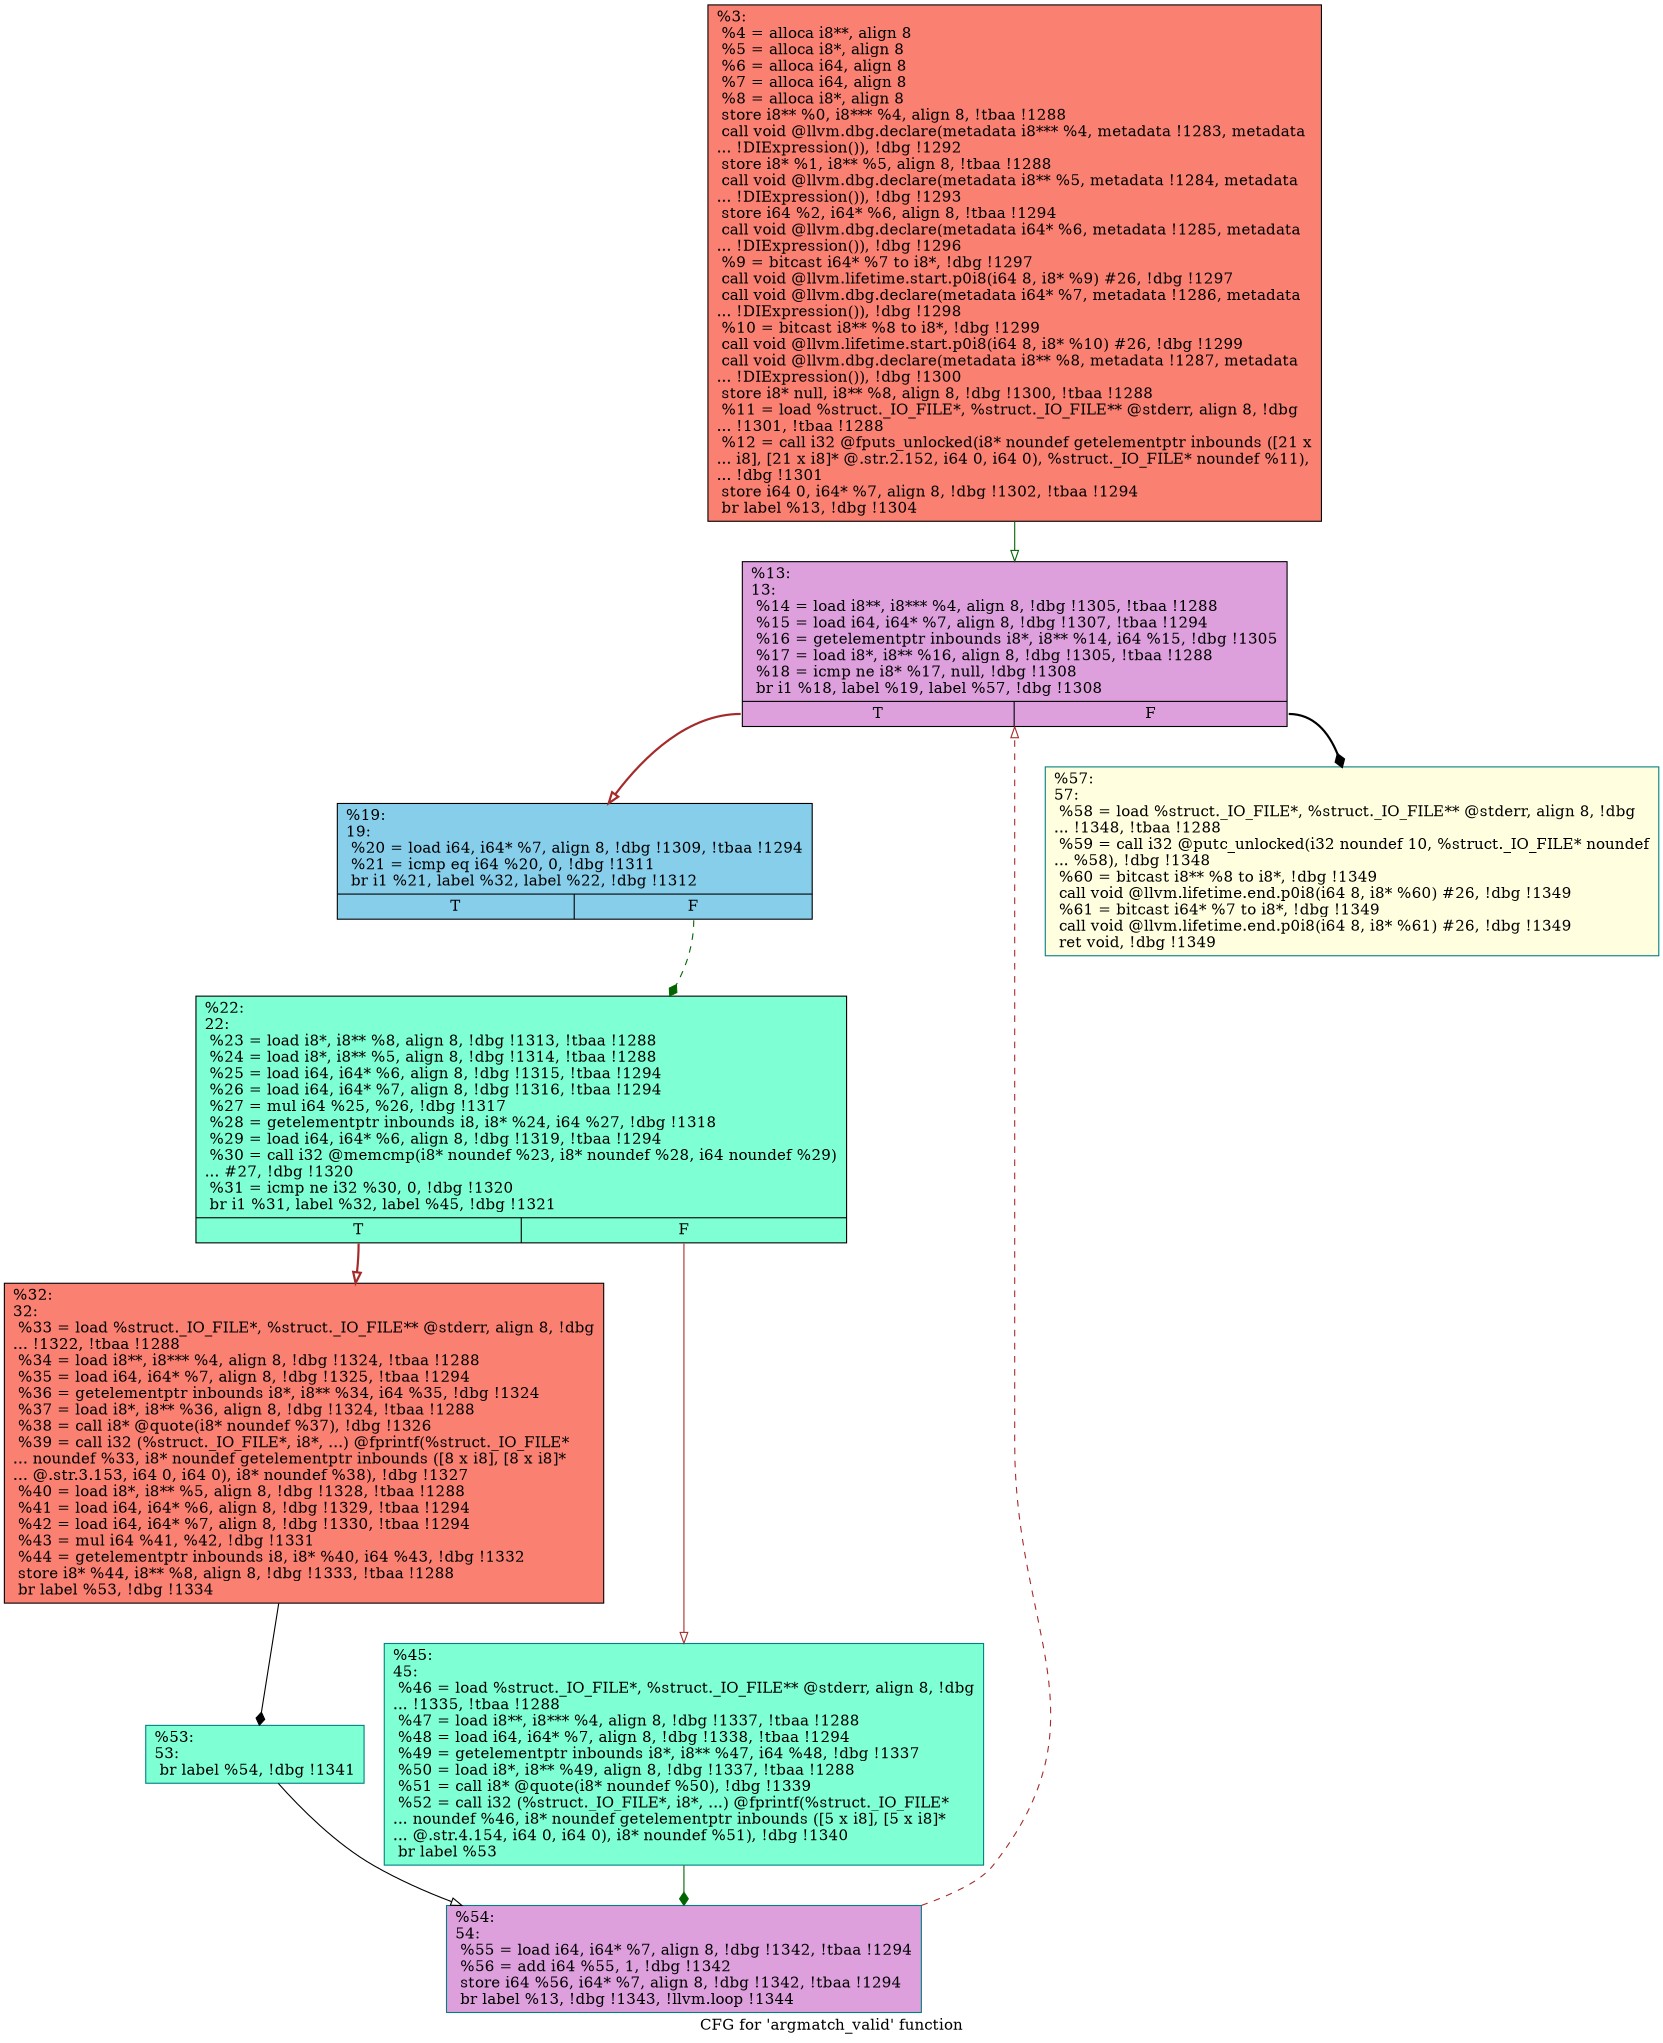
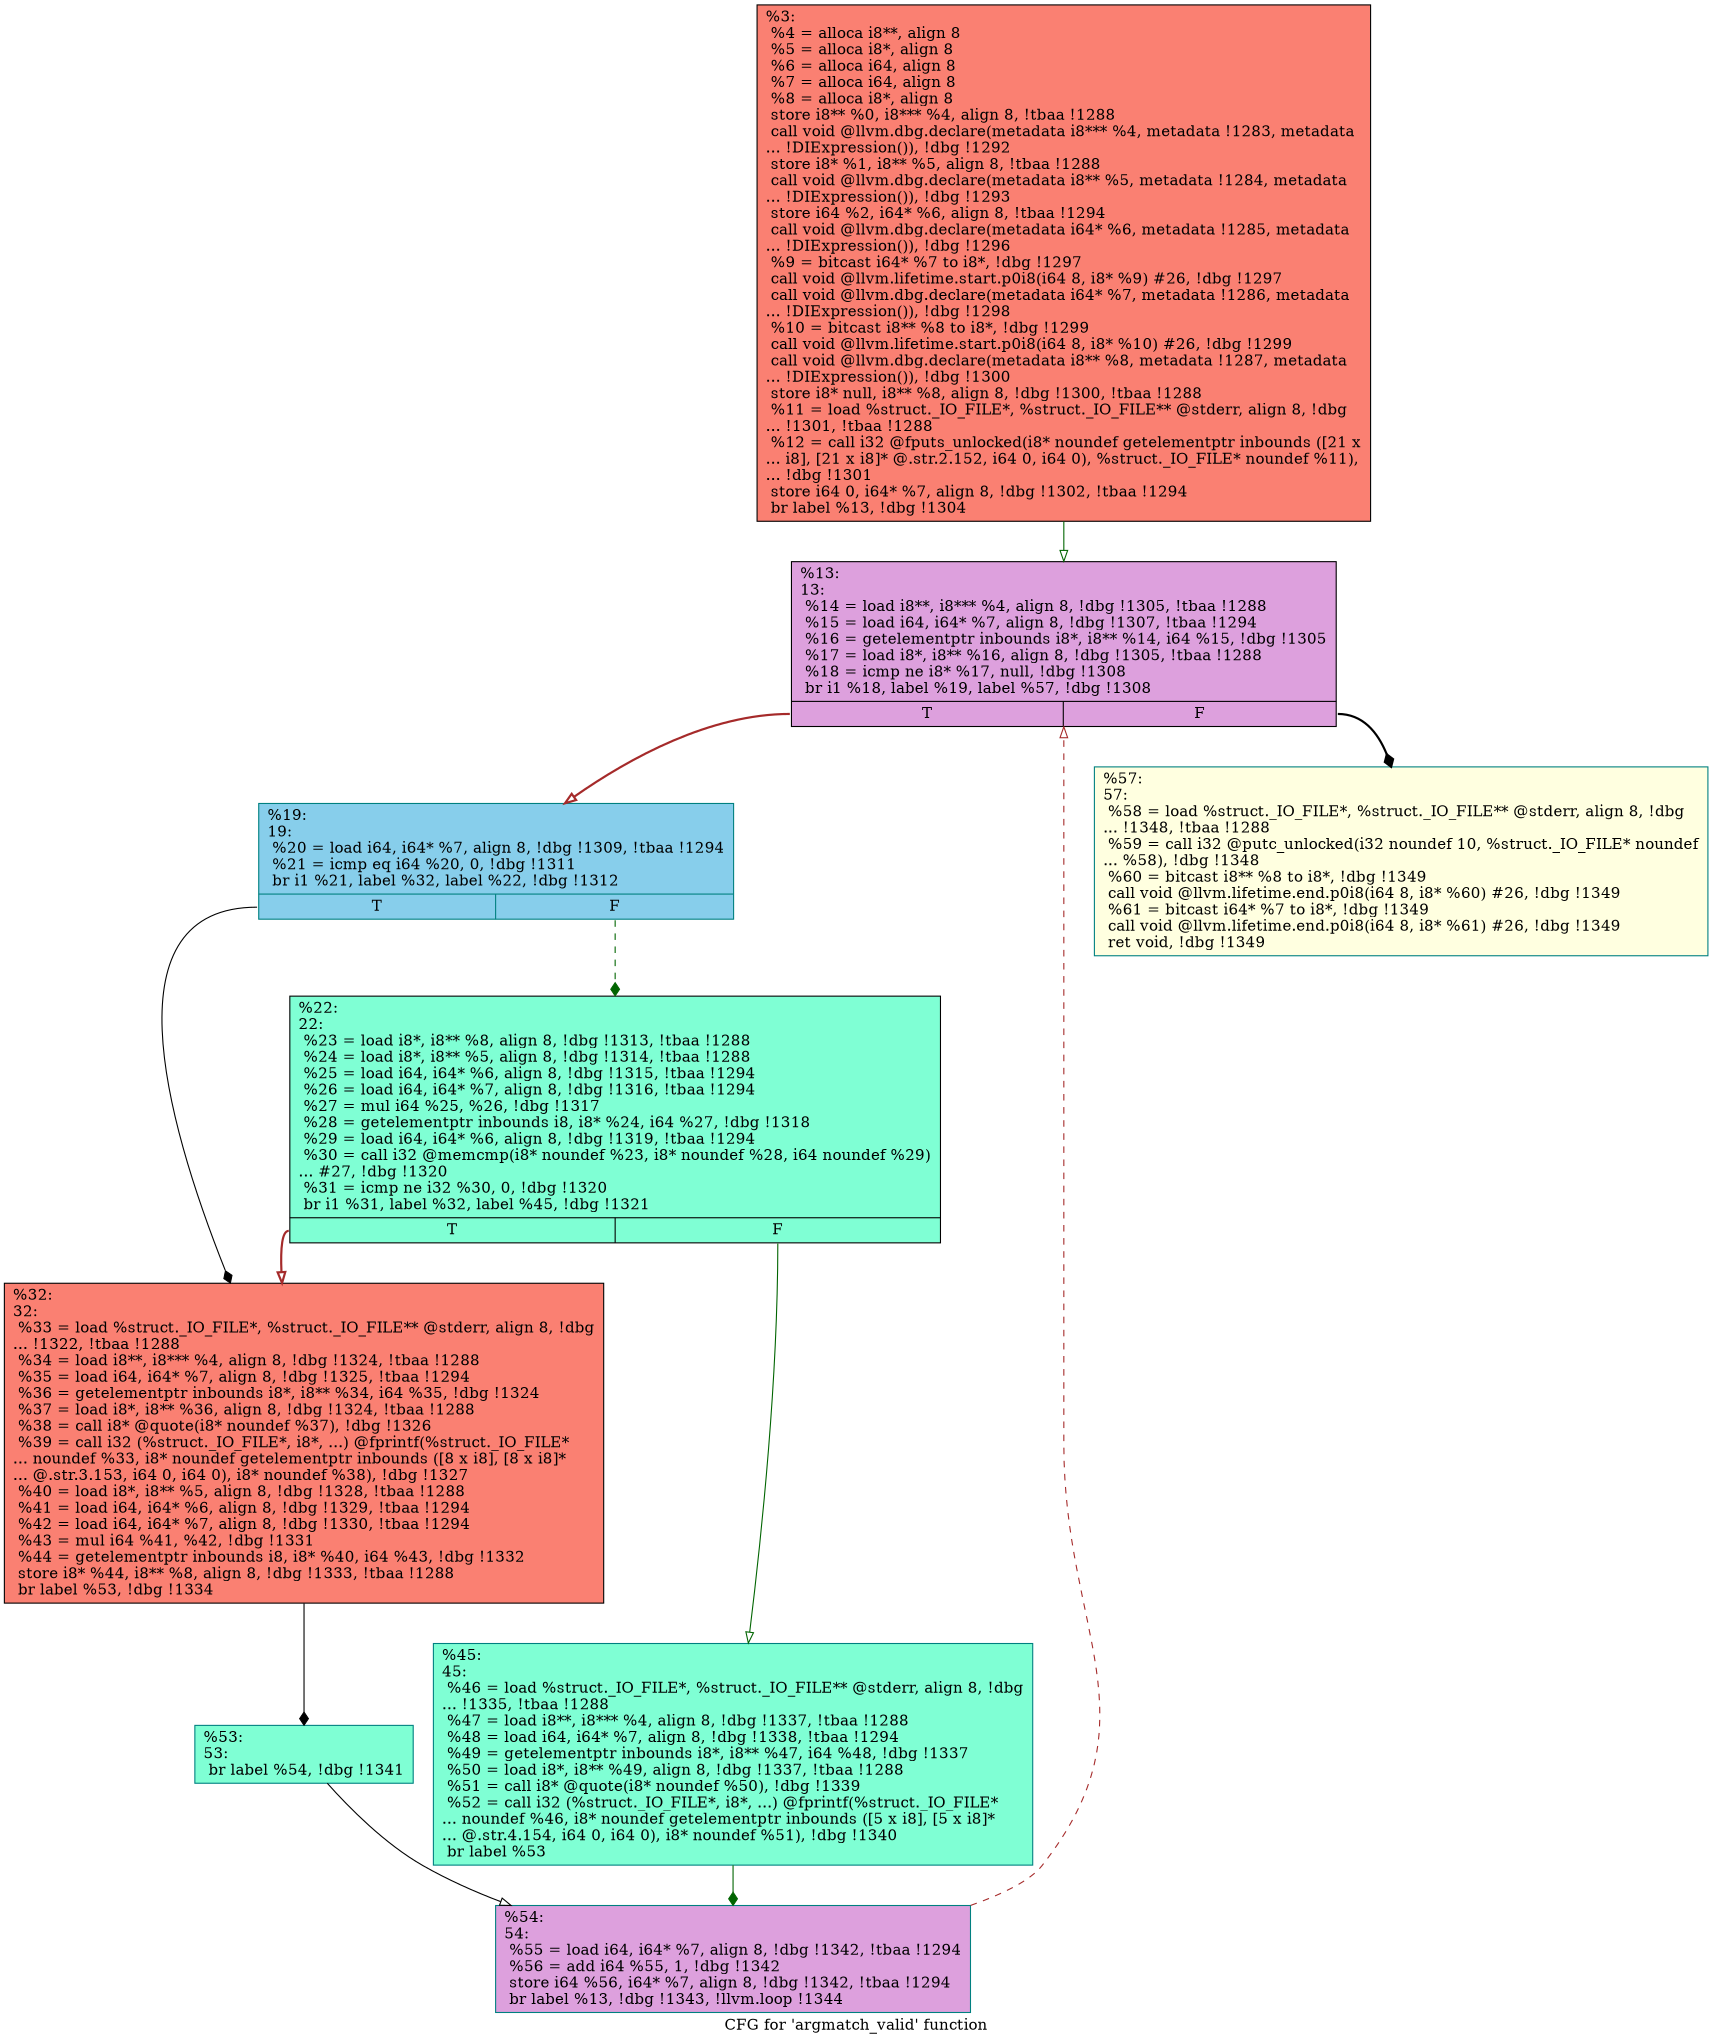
(575, 861) -> (496, 861)
none -> (166, 1066)
(684, 1438) -> (769, 1438)
